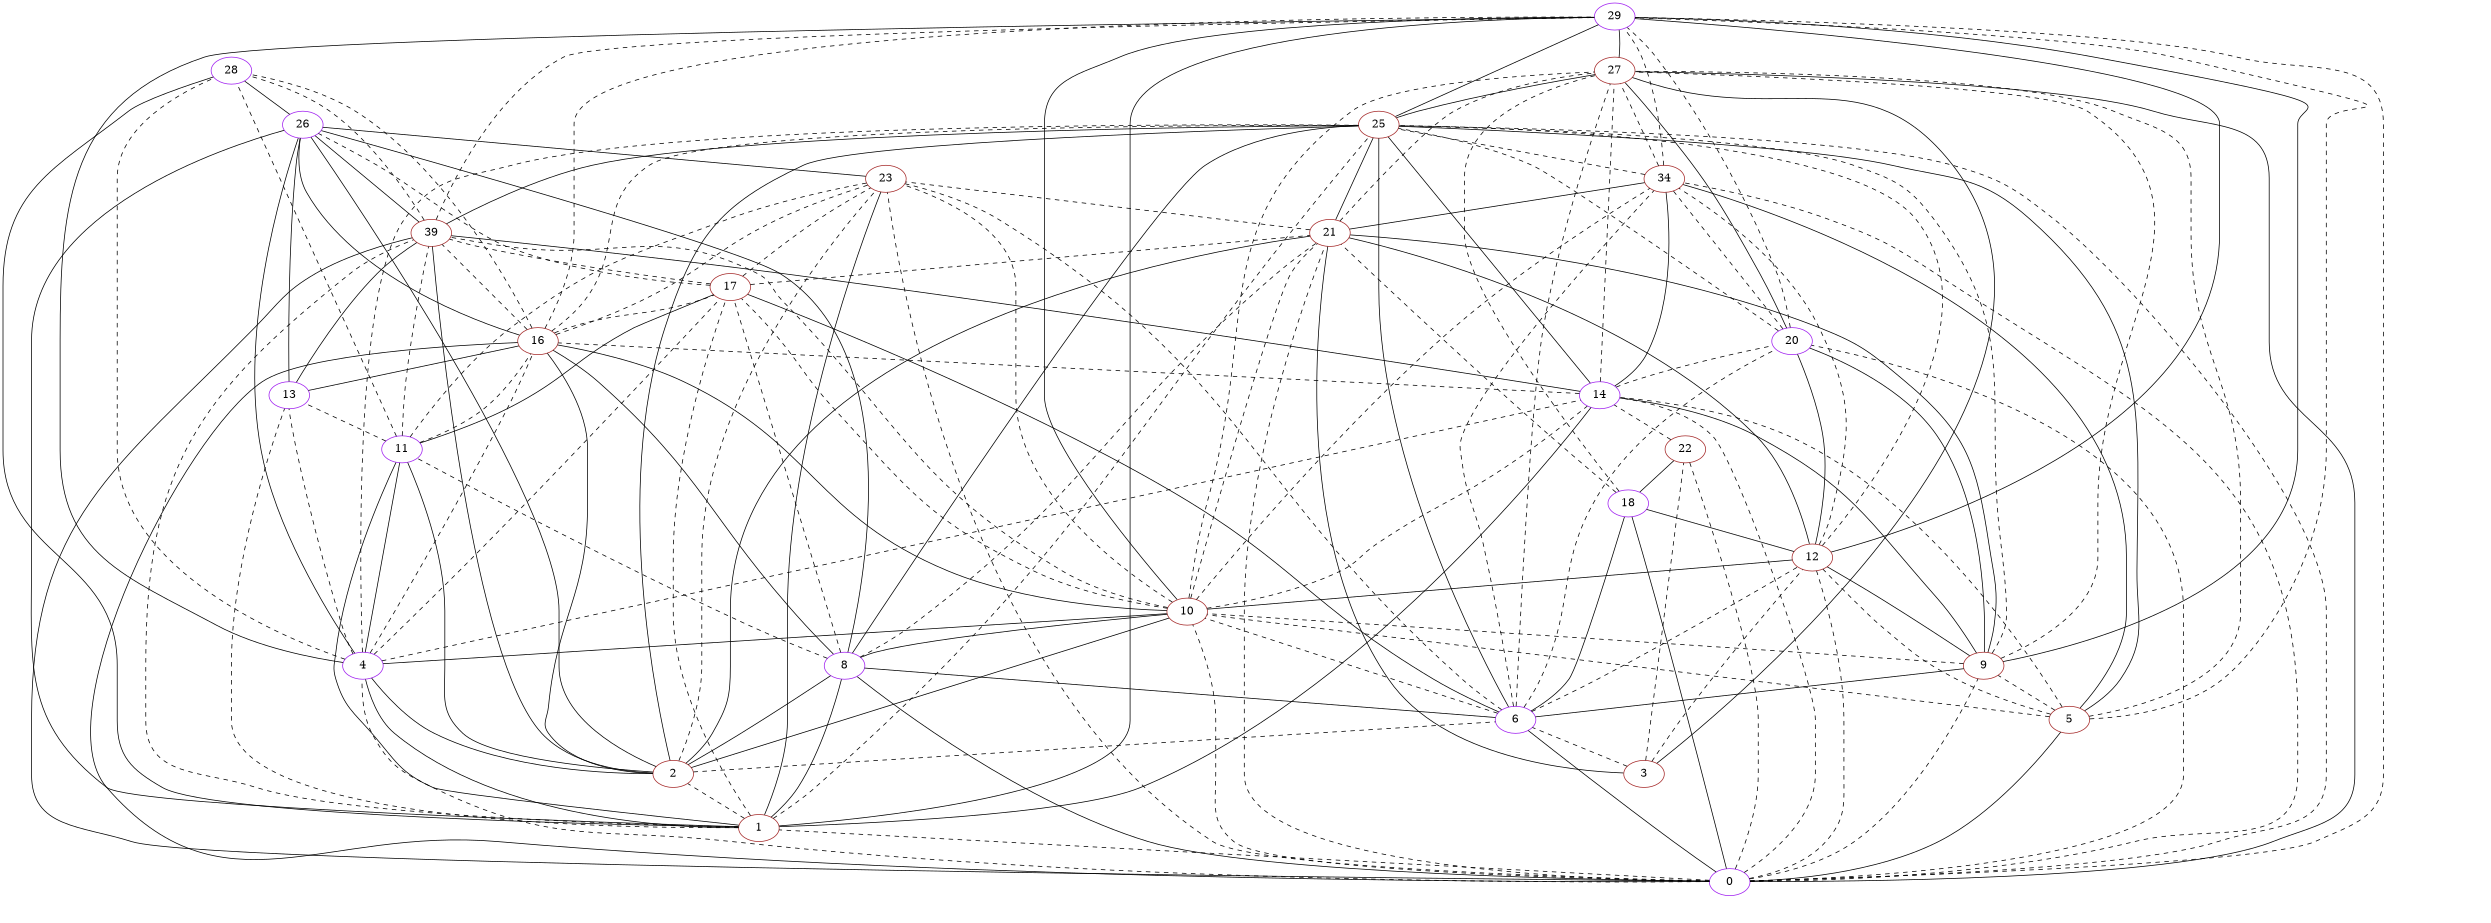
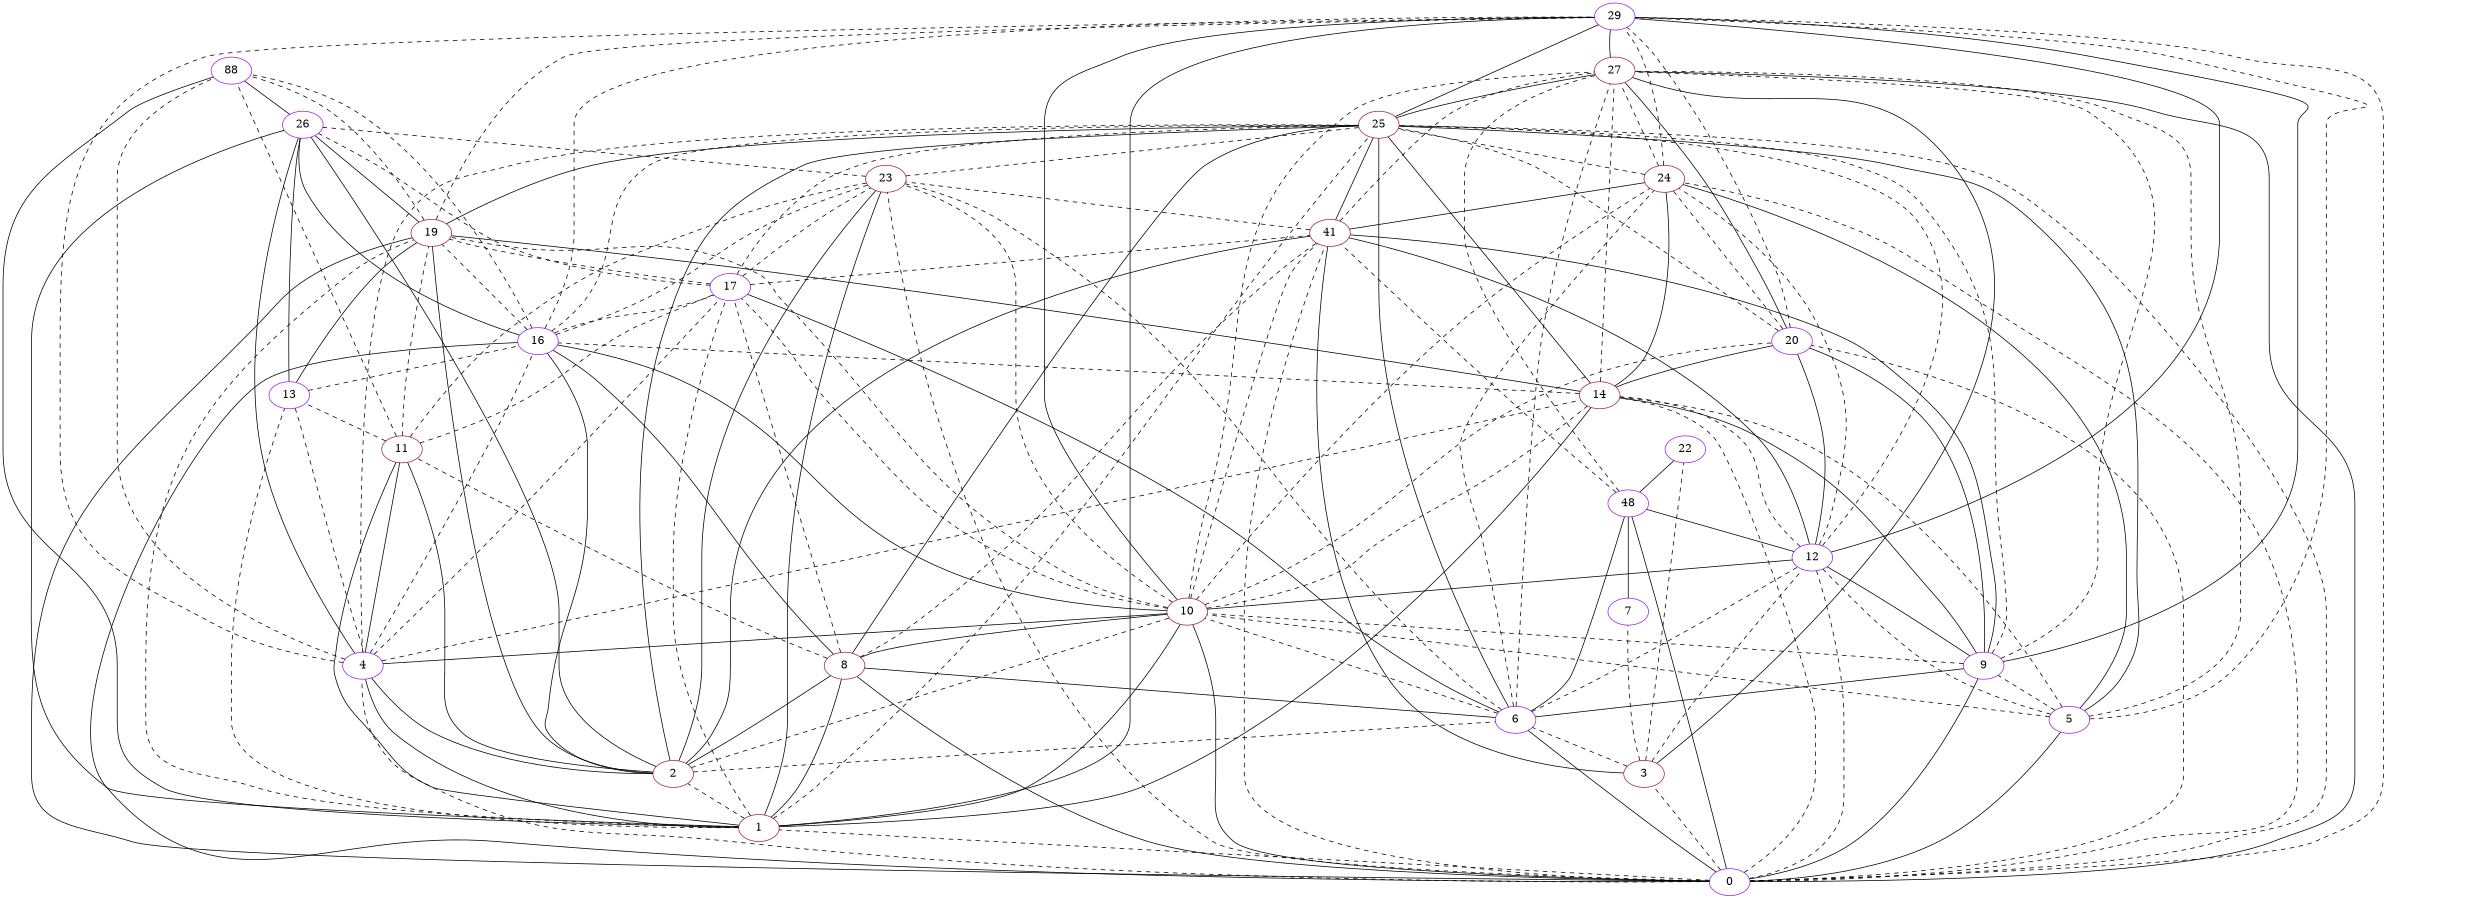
(479, 40) -> (479, 40)
(1620, 44) -> (1610, 44)
(231, 71) -> (231, 71)
none -> (1121, 153)
(621, 154) -> (621, 154)
none -> (908, 154)
(1664, 179) -> (1664, 179)
(431, 233) -> (431, 233)
(1330, 233) -> (1330, 233)
(746, 259) -> none
(730, 287) -> (730, 287)
(538, 341) -> (538, 341)
(1694, 364) -> (1694, 364)
(414, 368) -> (414, 368)
(568, 371) -> (568, 371)
(1600, 395) -> (1600, 395)
(487, 406) -> none
(1643, 422) -> (1739, 438)
(402, 449) -> (402, 449)
(1685, 449) -> (1685, 449)
(719, 456) -> (719, 456)
(1600, 493) -> (1472, 435)
(1628, 503) -> (1628, 503)
(316, 533) -> (329, 530)
(1812, 558) -> (1812, 558)
none -> (1628, 612)
(1750, 663) -> (1687, 828)
(845, 666) -> (845, 666)
(1984, 666) -> (1984, 666)
(930, 693) -> (930, 693)
(2069, 720) -> (2069, 720)
none -> (1046, 775)
(1889, 810) -> (1889, 810)
(1237, 843) -> (1237, 843)
